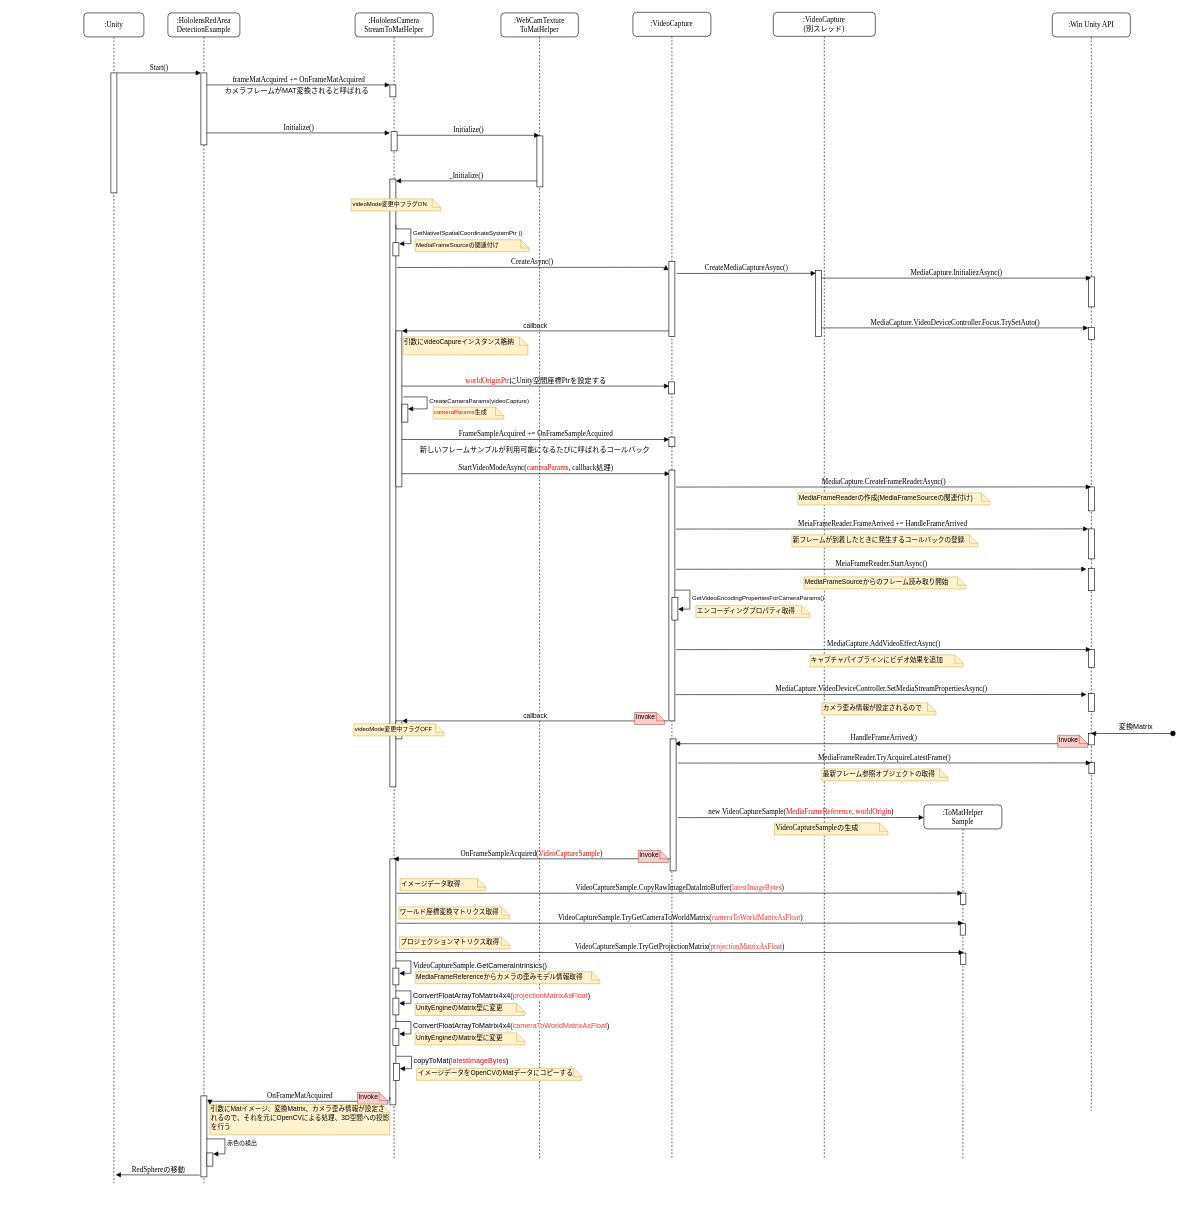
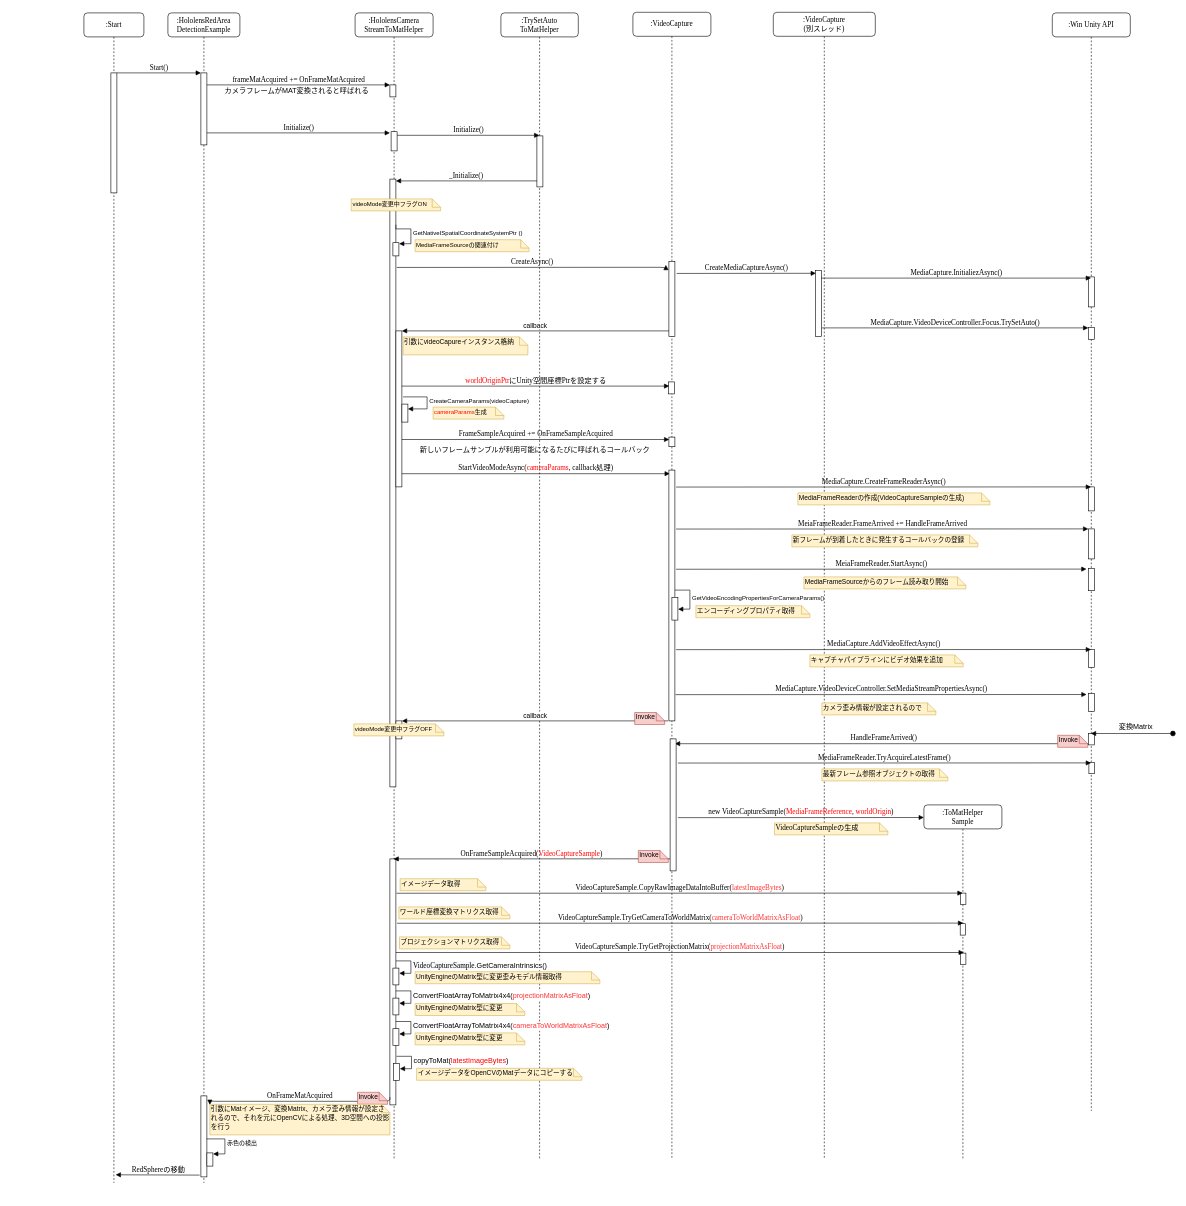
(114, 25) -> (114, 25)
(539, 25) -> (539, 25)
(894, 502) -> (890, 498)
(507, 977) -> (498, 977)
